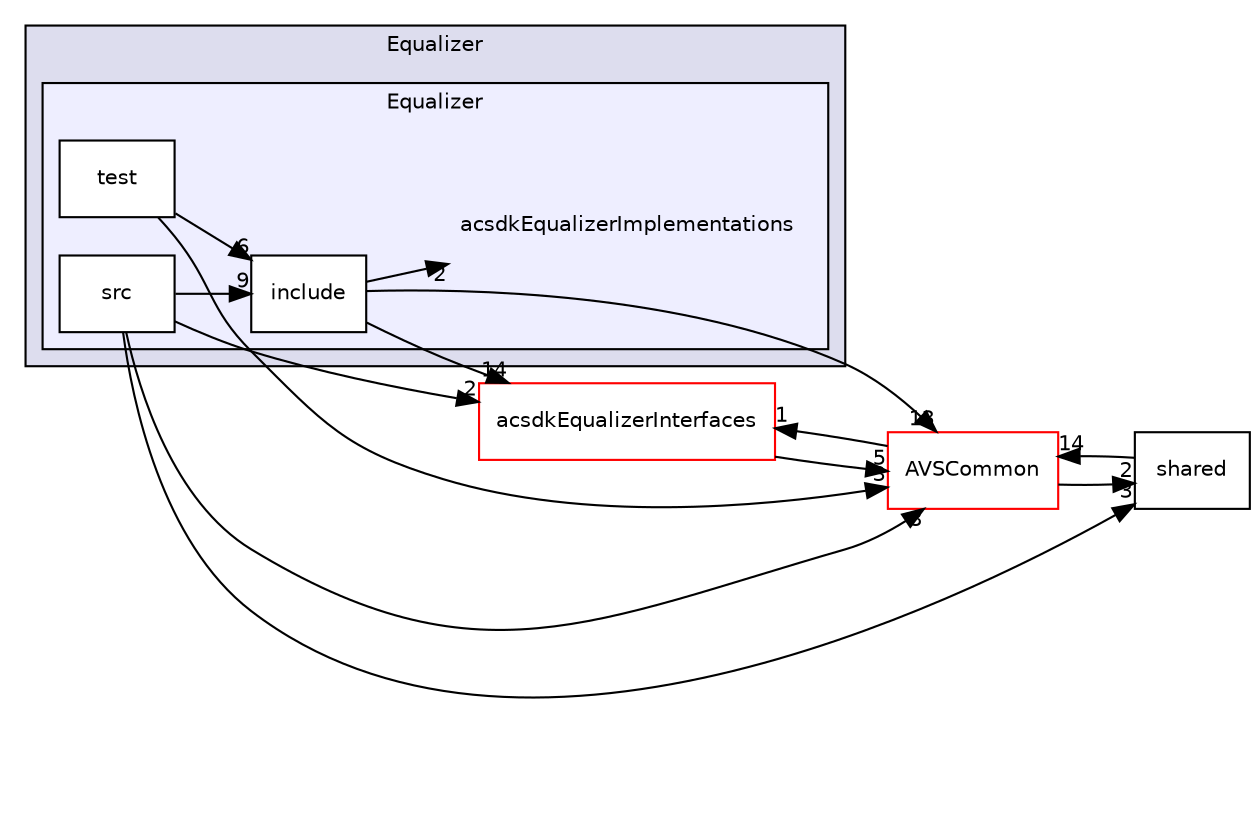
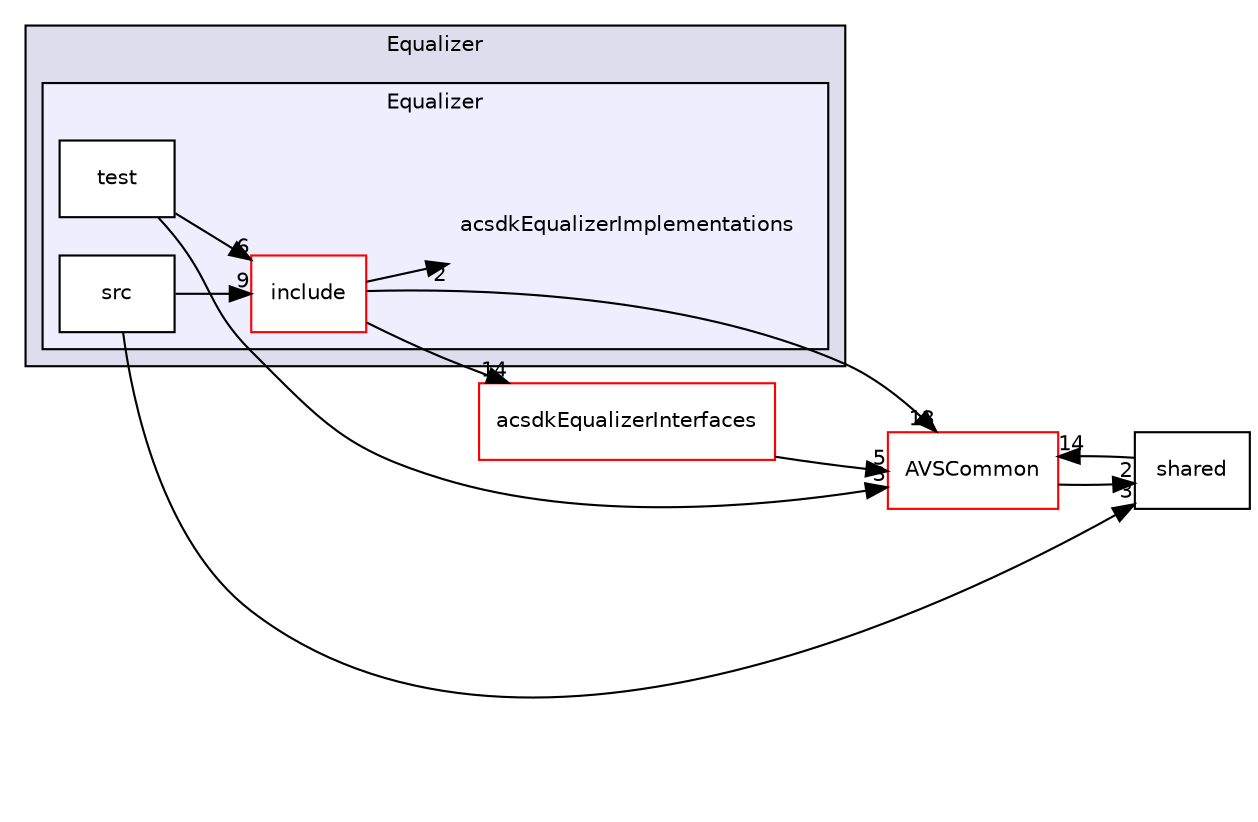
(309, 294) -> (309, 294)
(363, 380) -> none
(842, 438) -> none
(451, 626) -> none
